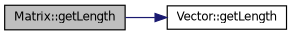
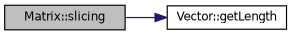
(65, 18) -> (65, 18)
